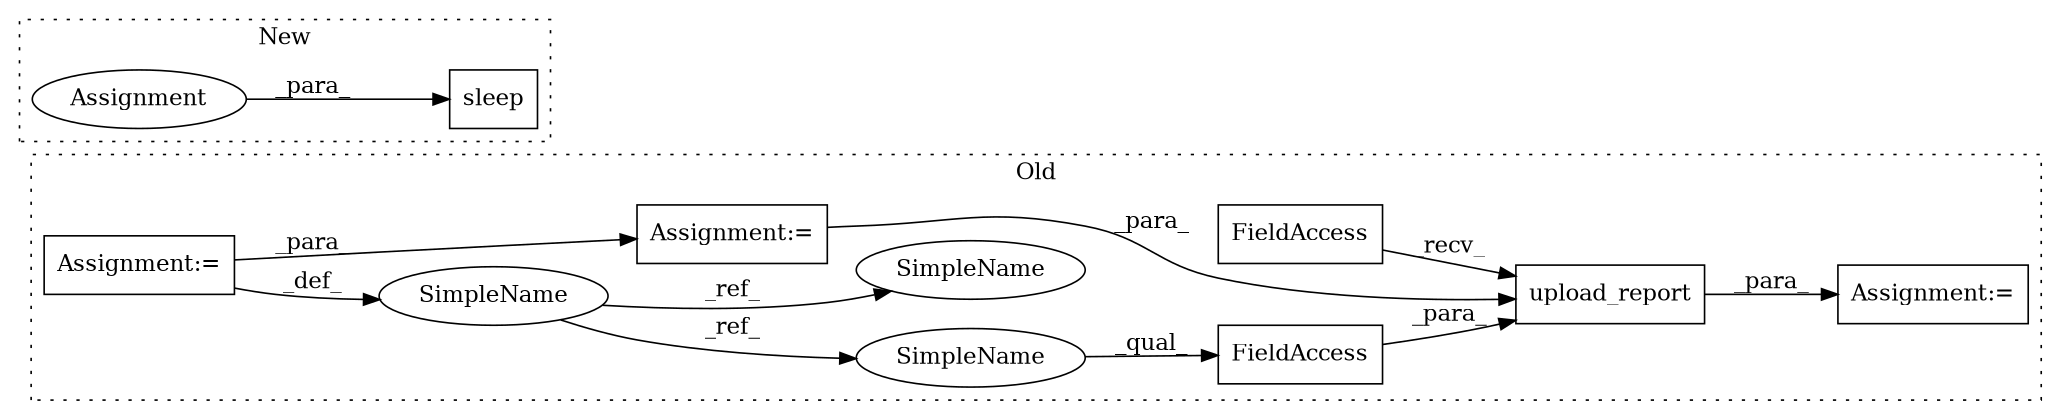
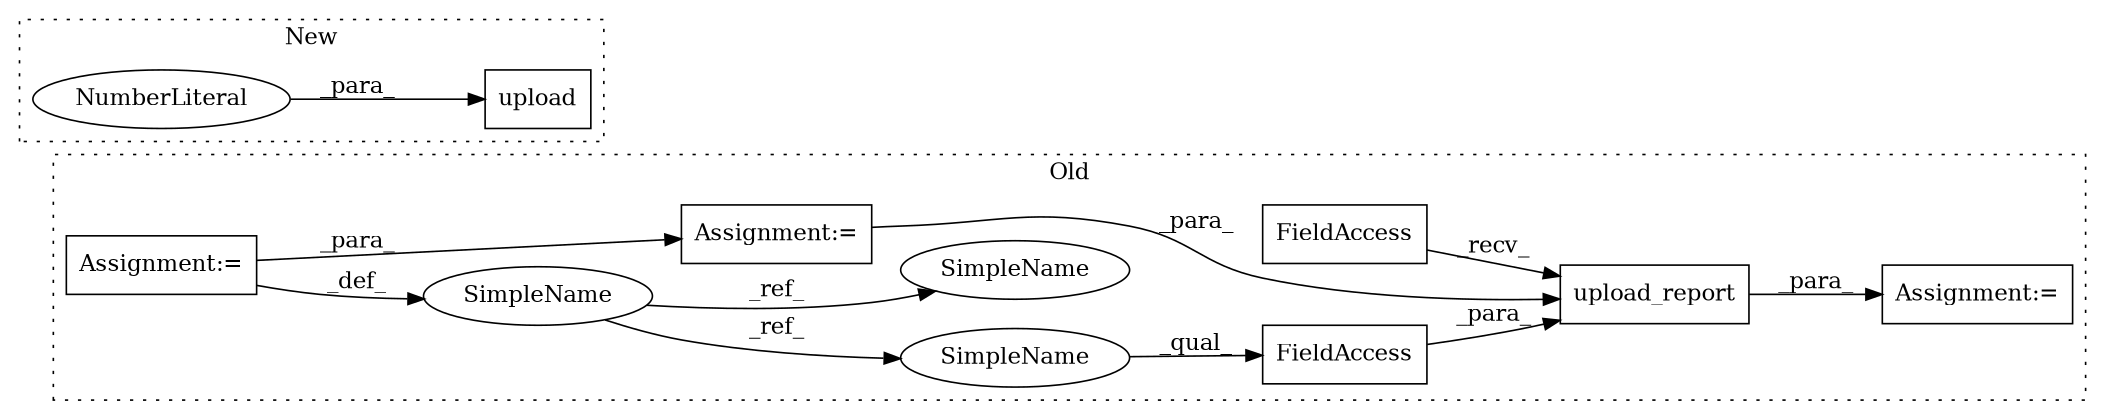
(139, 99) -> (161, 99)
(494, 99) -> (538, 99)
